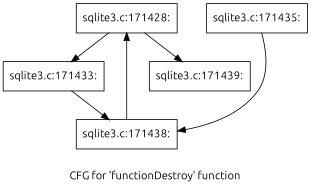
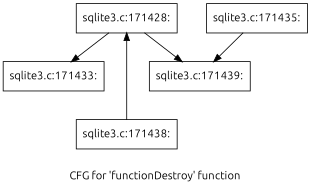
(250, 100) -> (231, 44)
(87, 103) -> none
